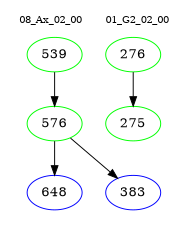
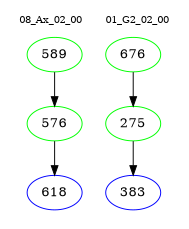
(55, 55) -> (55, 55)
(133, 55) -> (133, 55)
(83, 149) -> (133, 153)
(55, 193) -> (55, 193)
